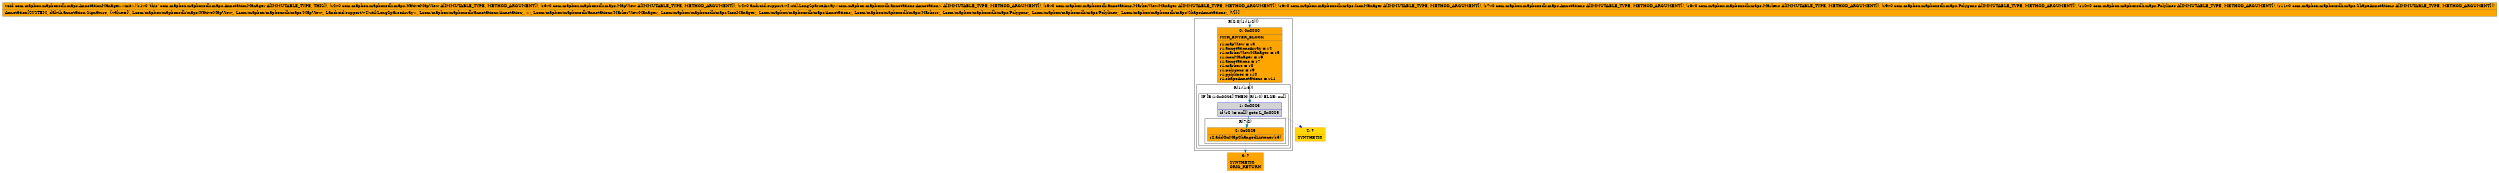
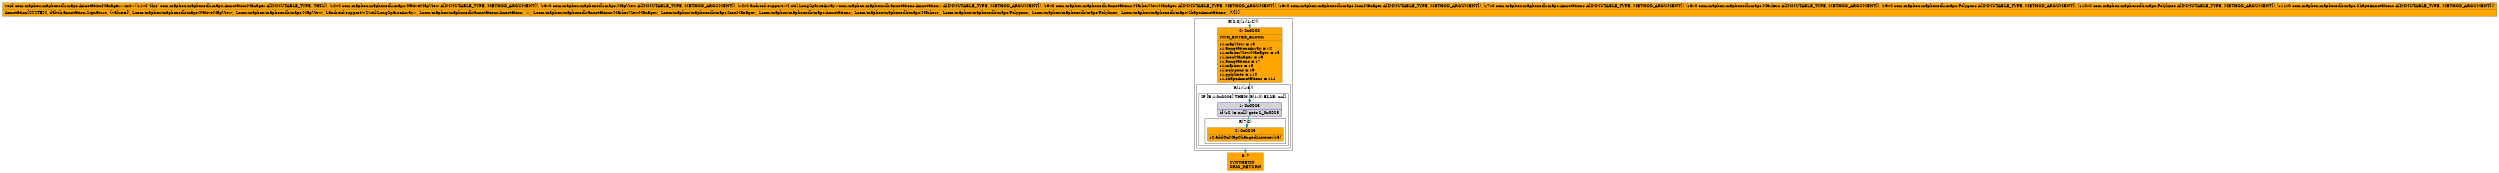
(1310, 134) -> none
